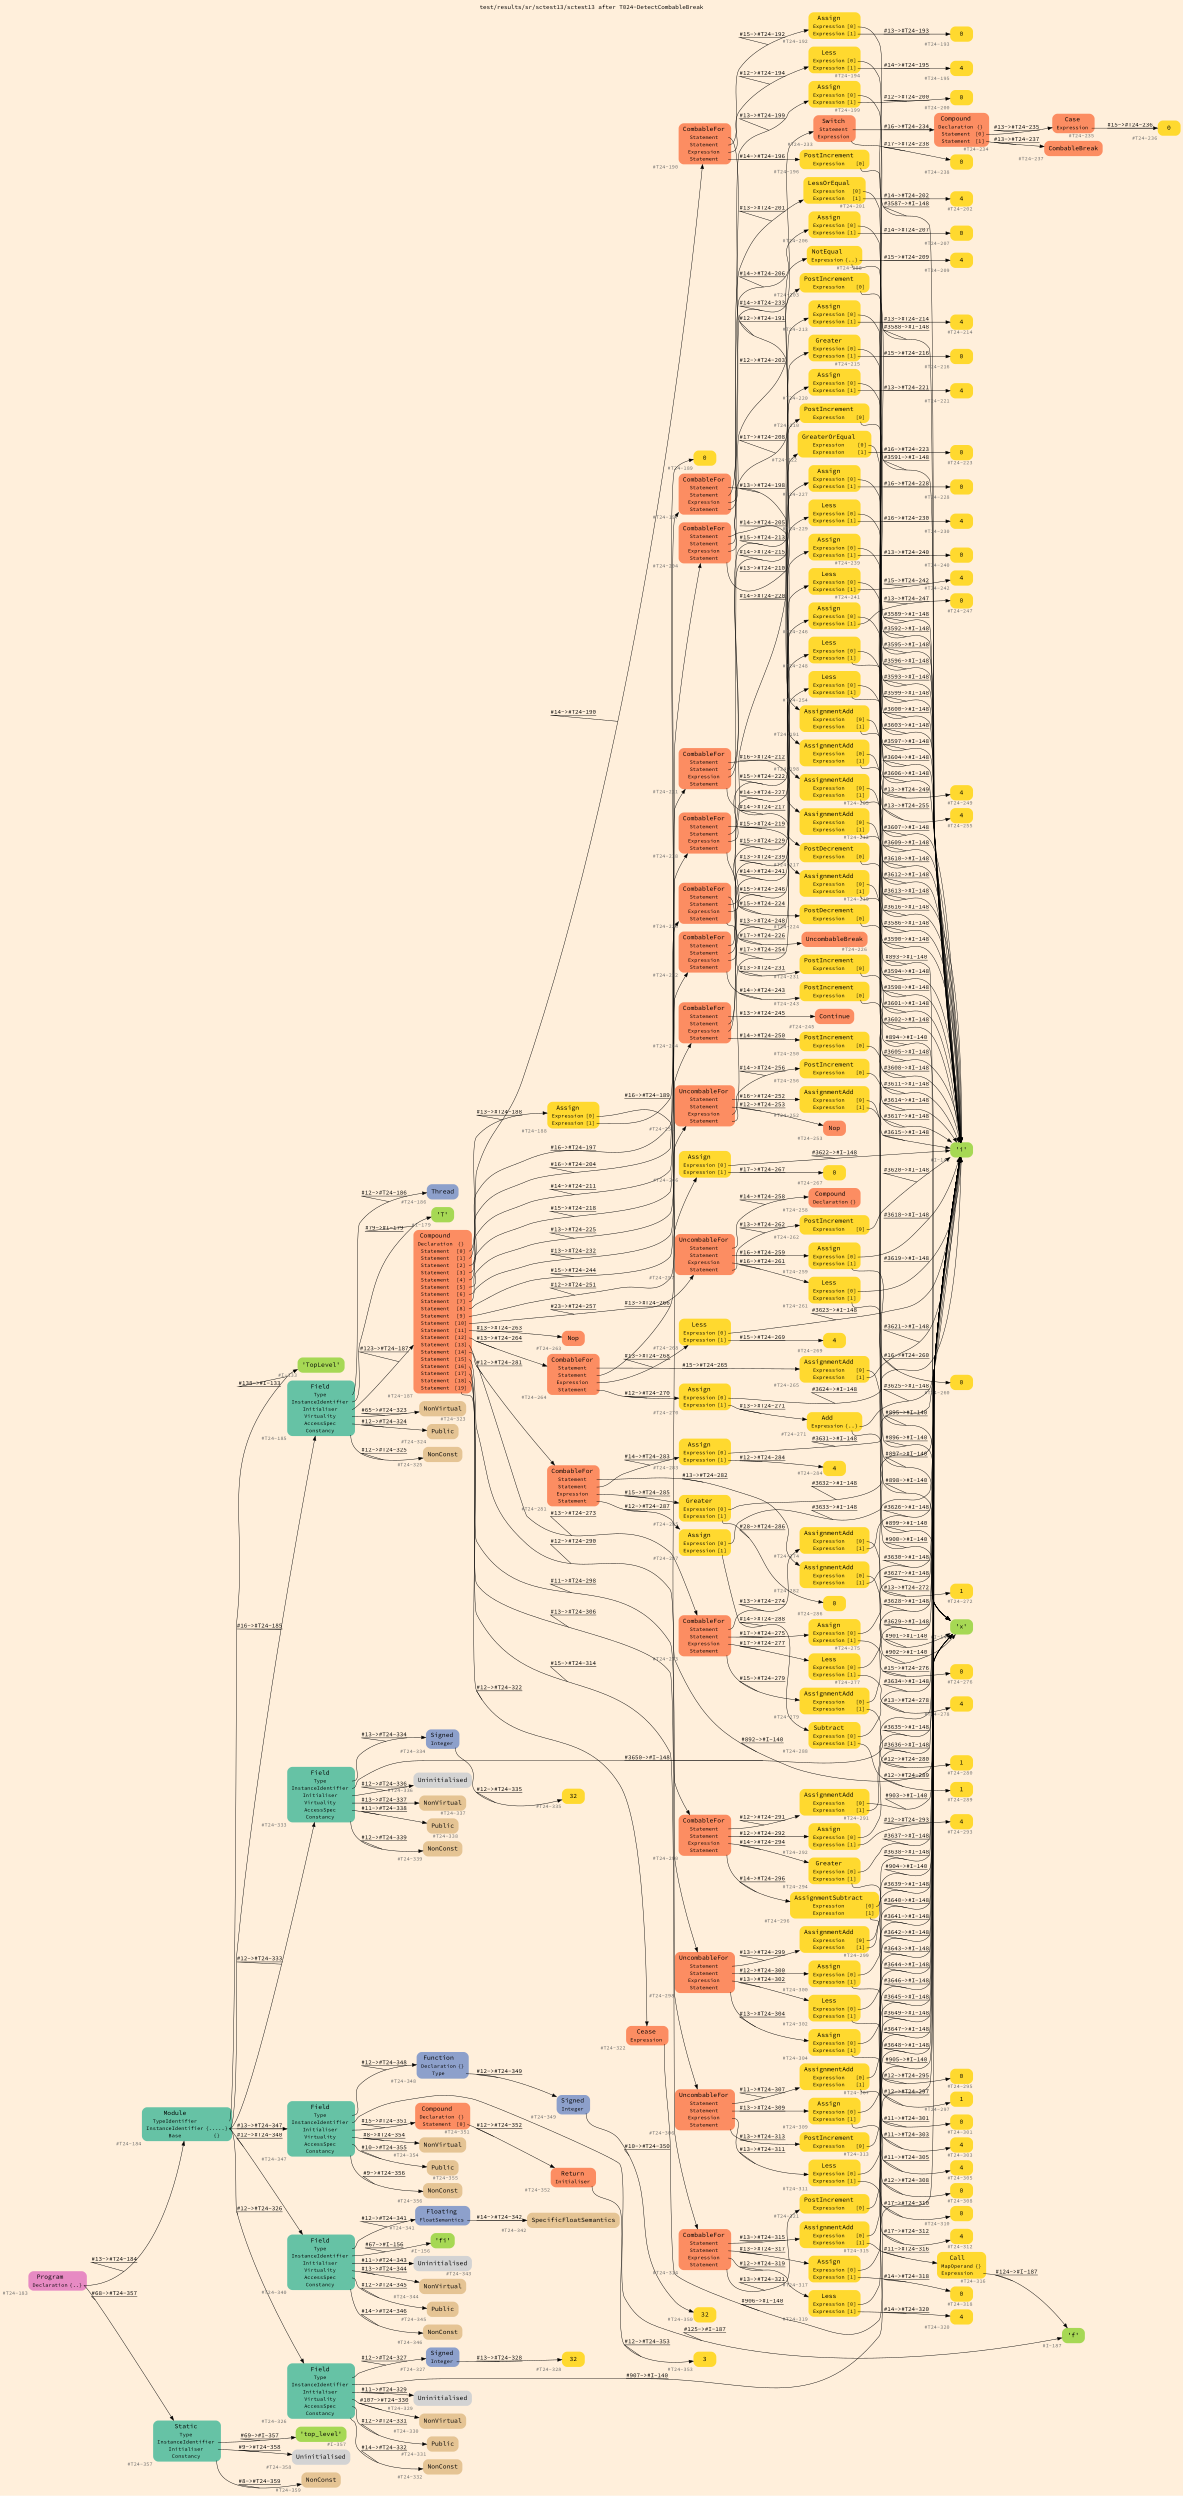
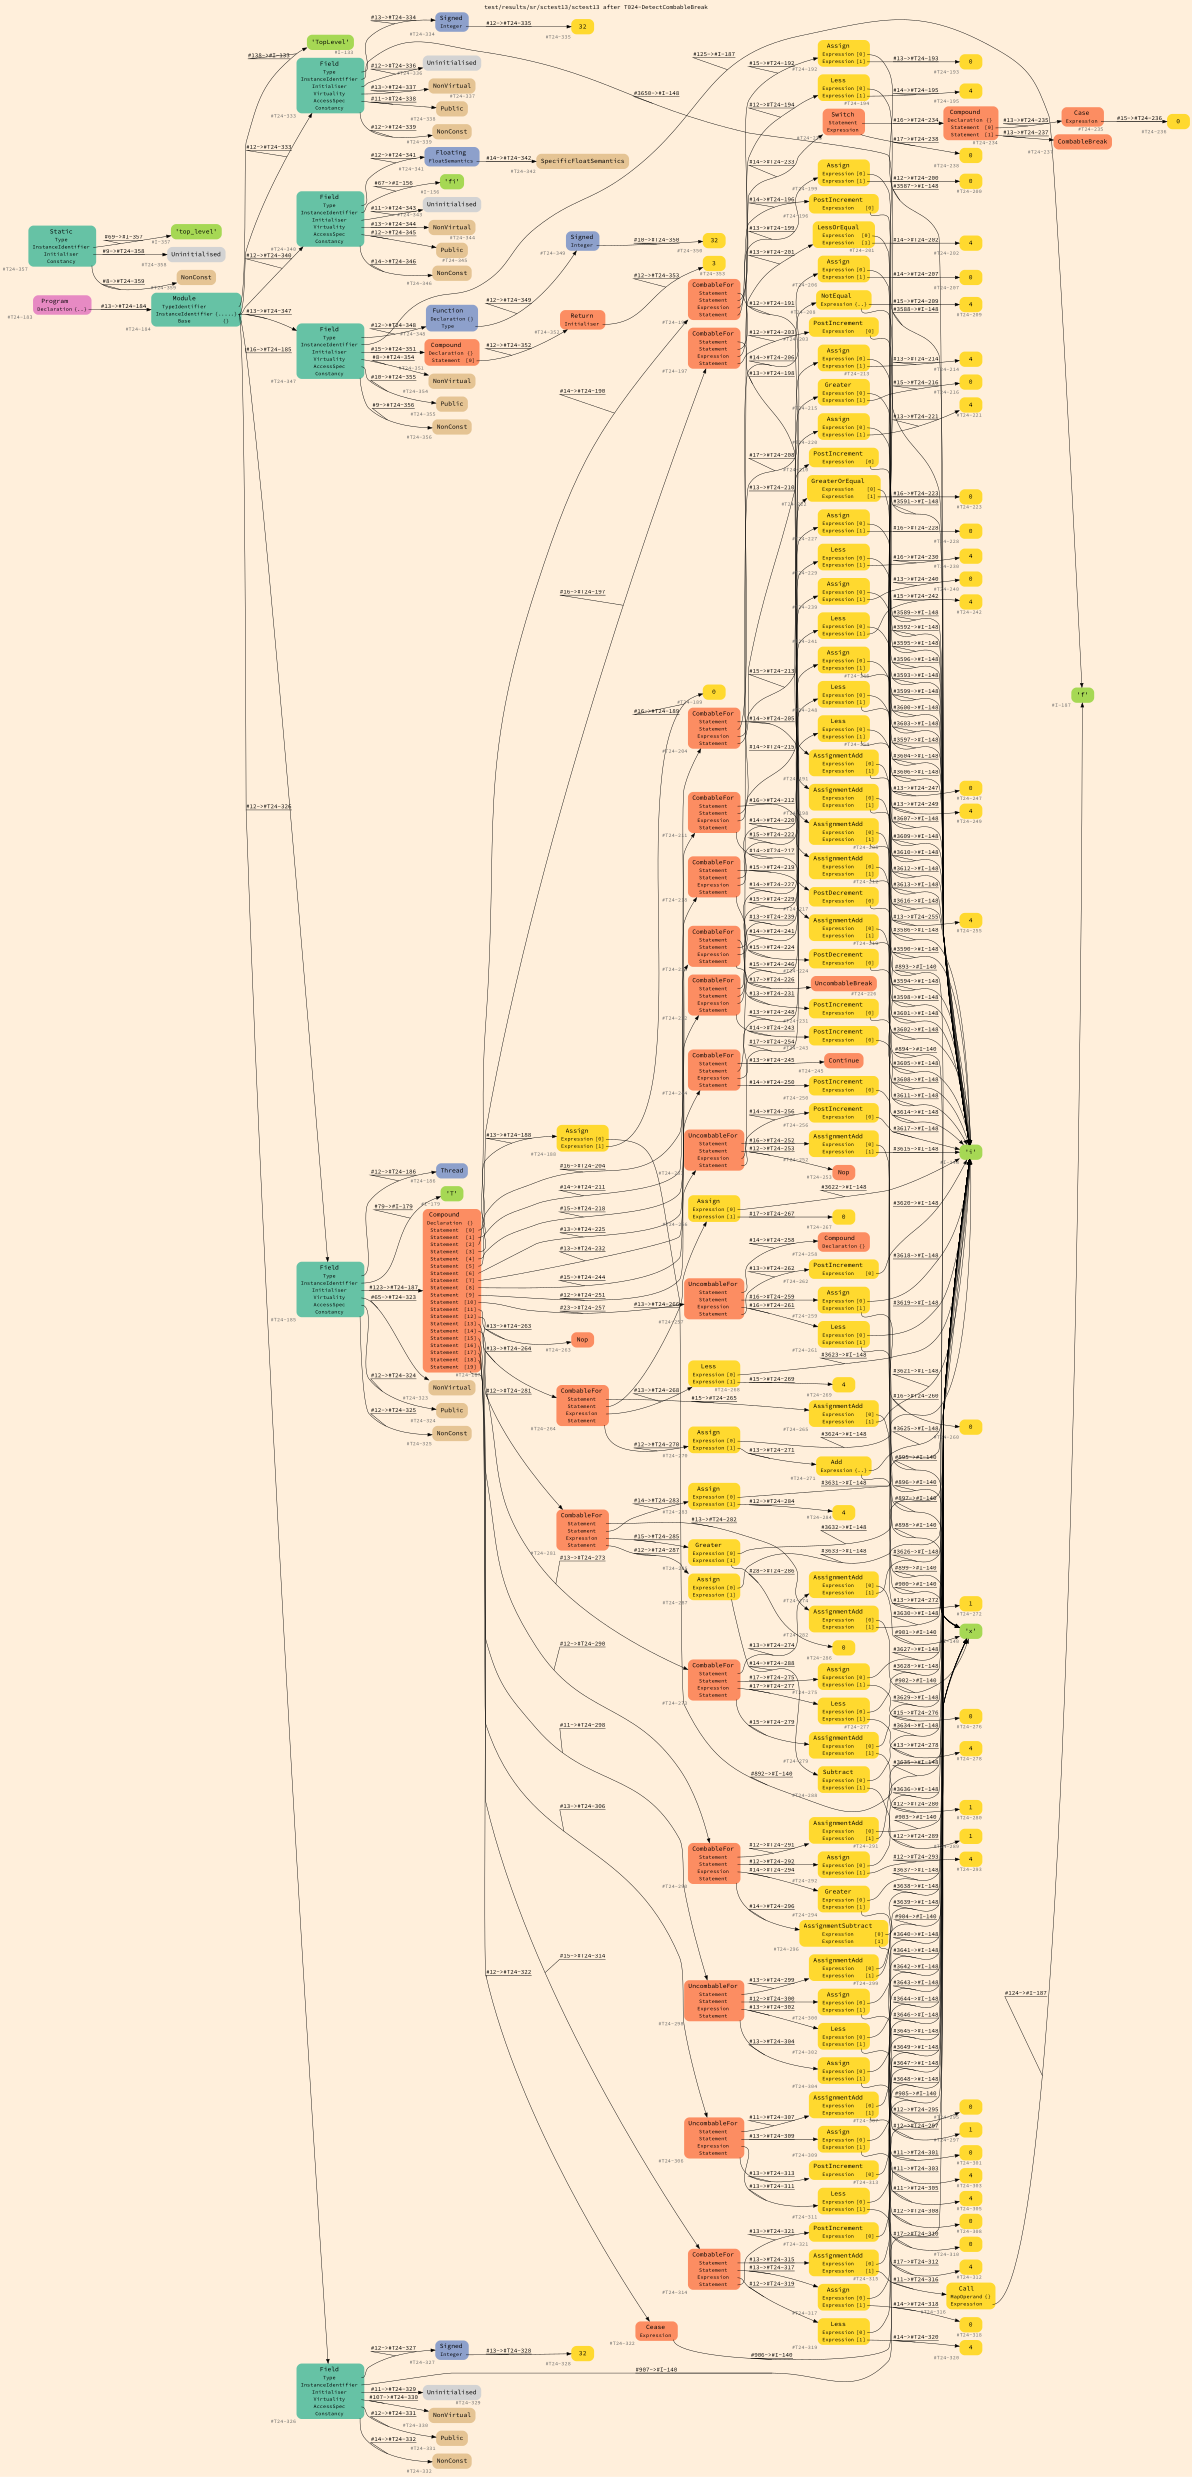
(129, 2350) -> none
